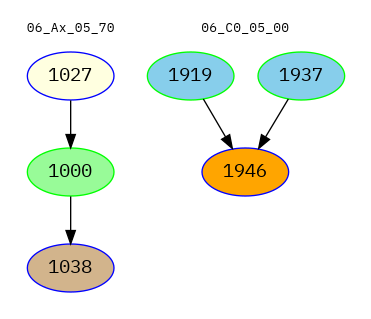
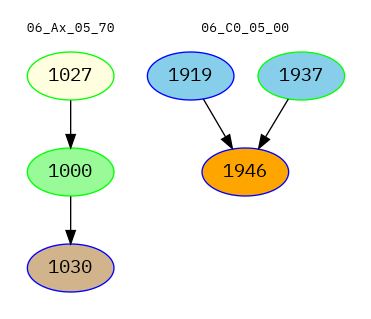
(71, 76) -> (71, 76)
(191, 76) -> (191, 76)
(71, 268) -> (71, 268)
